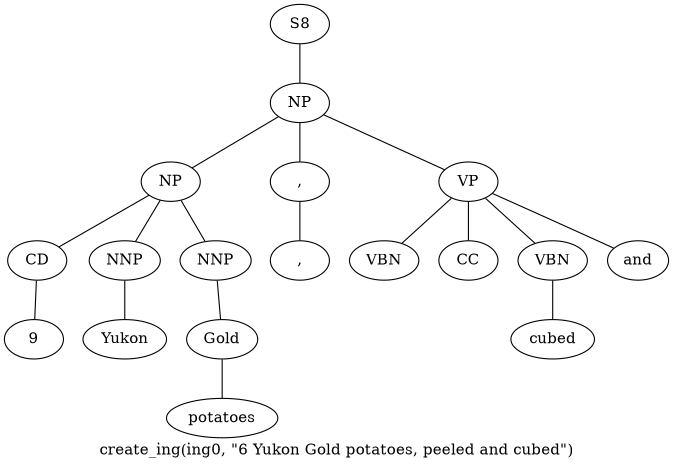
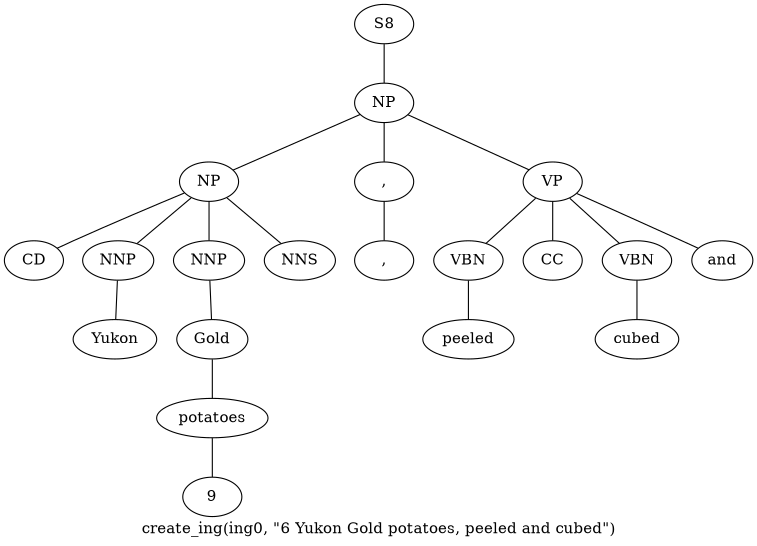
none -> (300, 260)
(36, 300) -> (212, 458)
none -> (468, 339)
